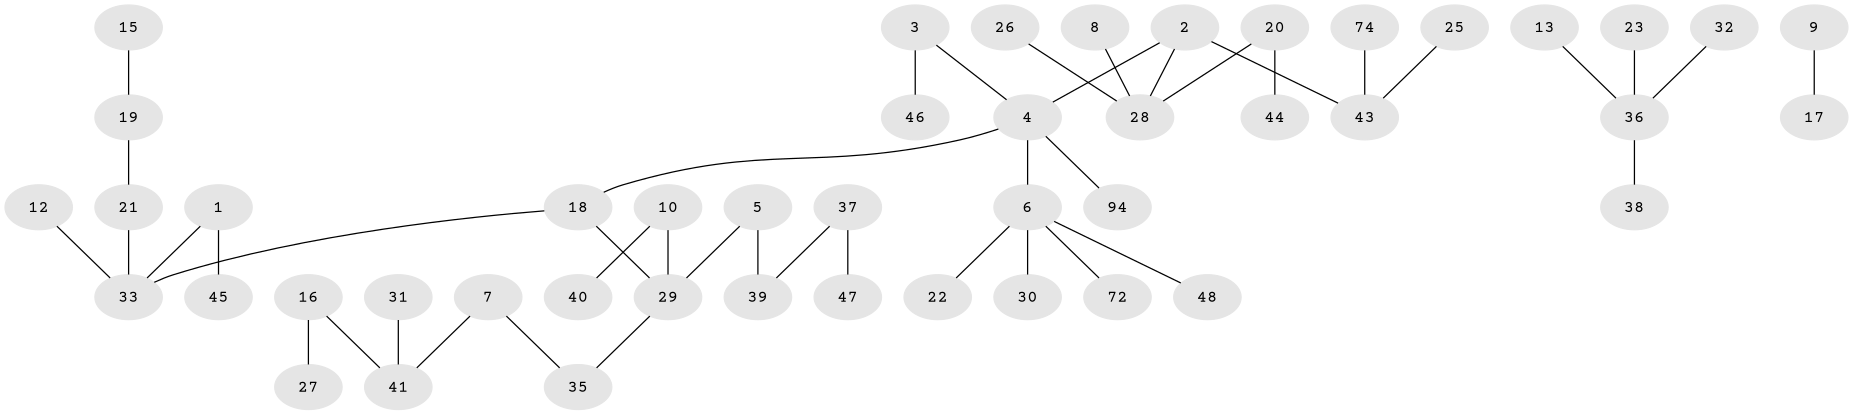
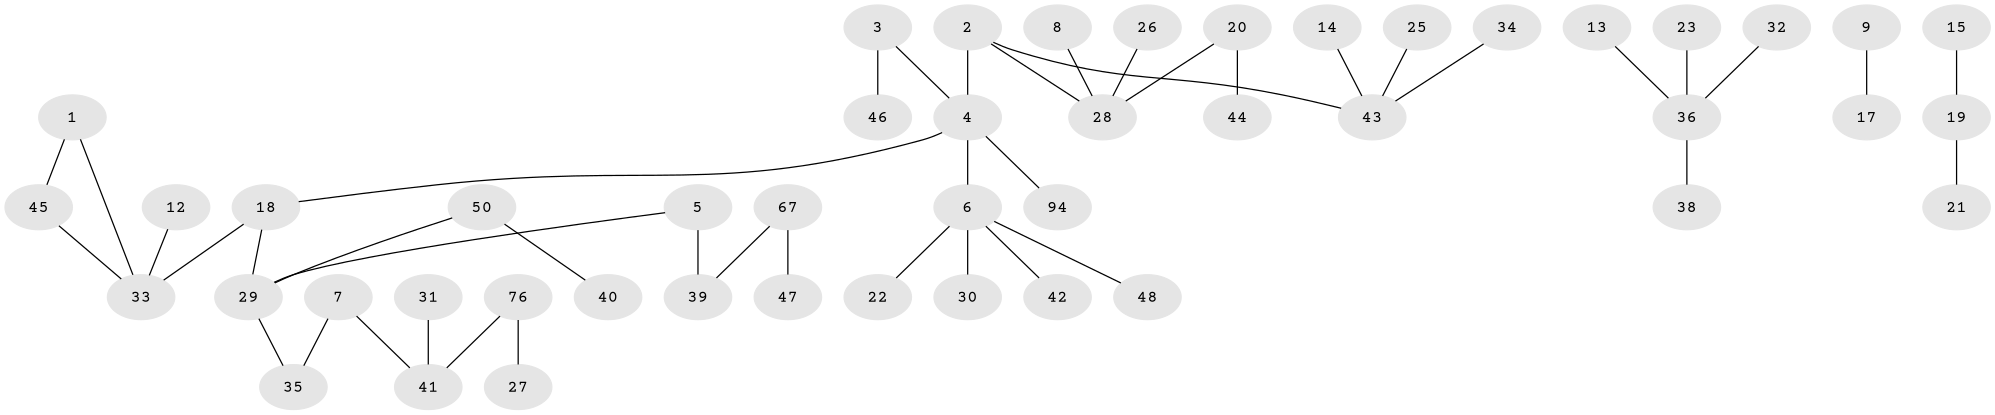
(1365, 27) -> (1327, 27)
none -> (1507, 27)
(668, 207) -> (482, 207)
(848, 207) -> (788, 207)
(129, 252) -> (90, 252)
(308, 297) -> (518, 297)
(1118, 297) -> (1058, 297)
